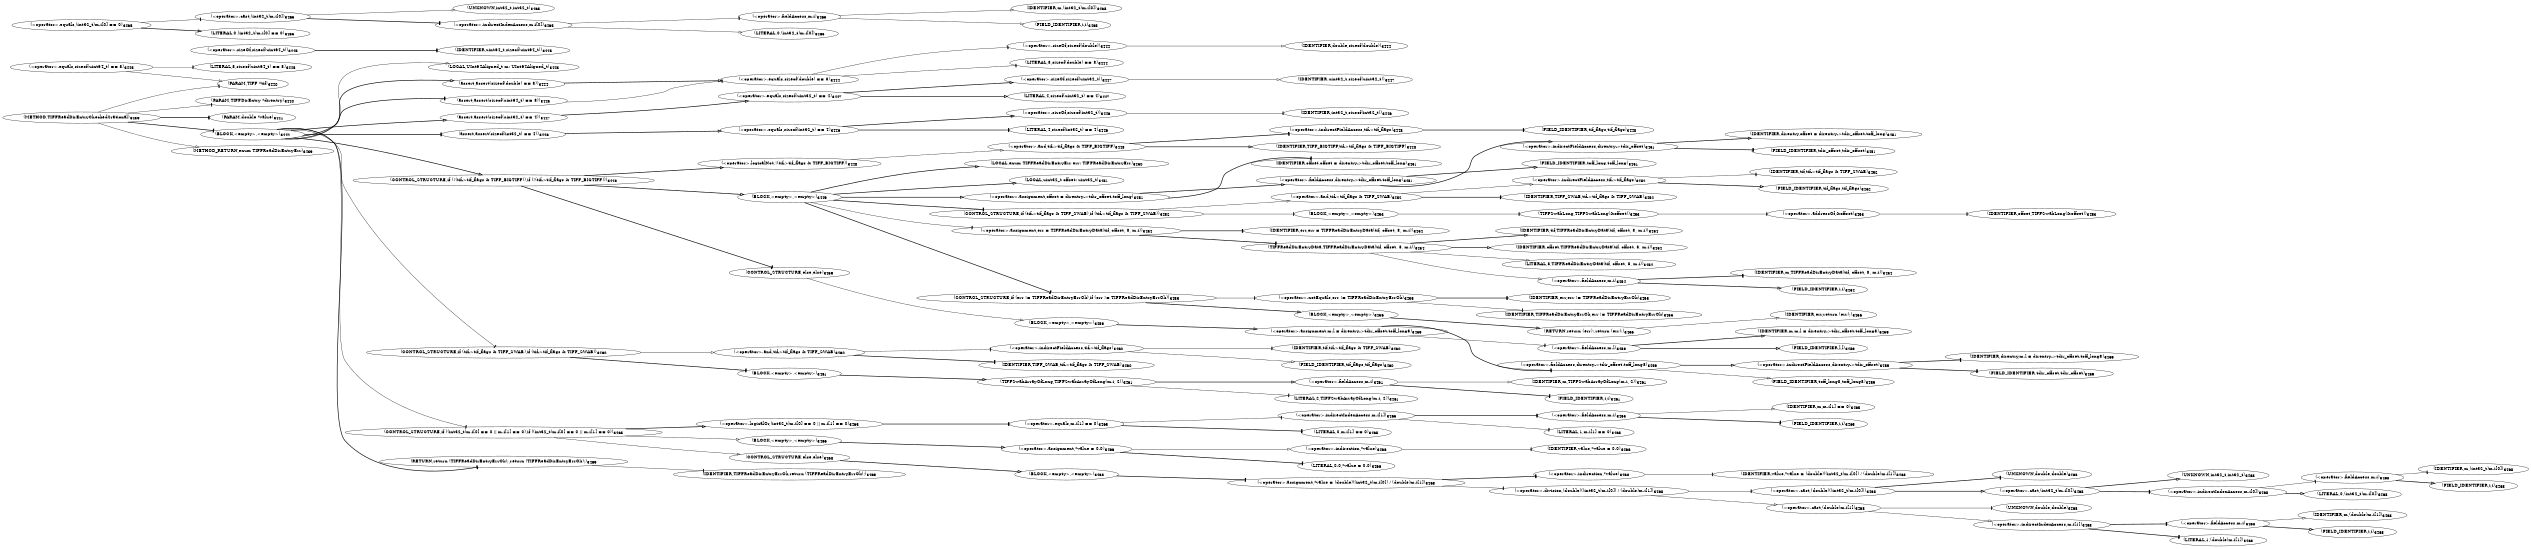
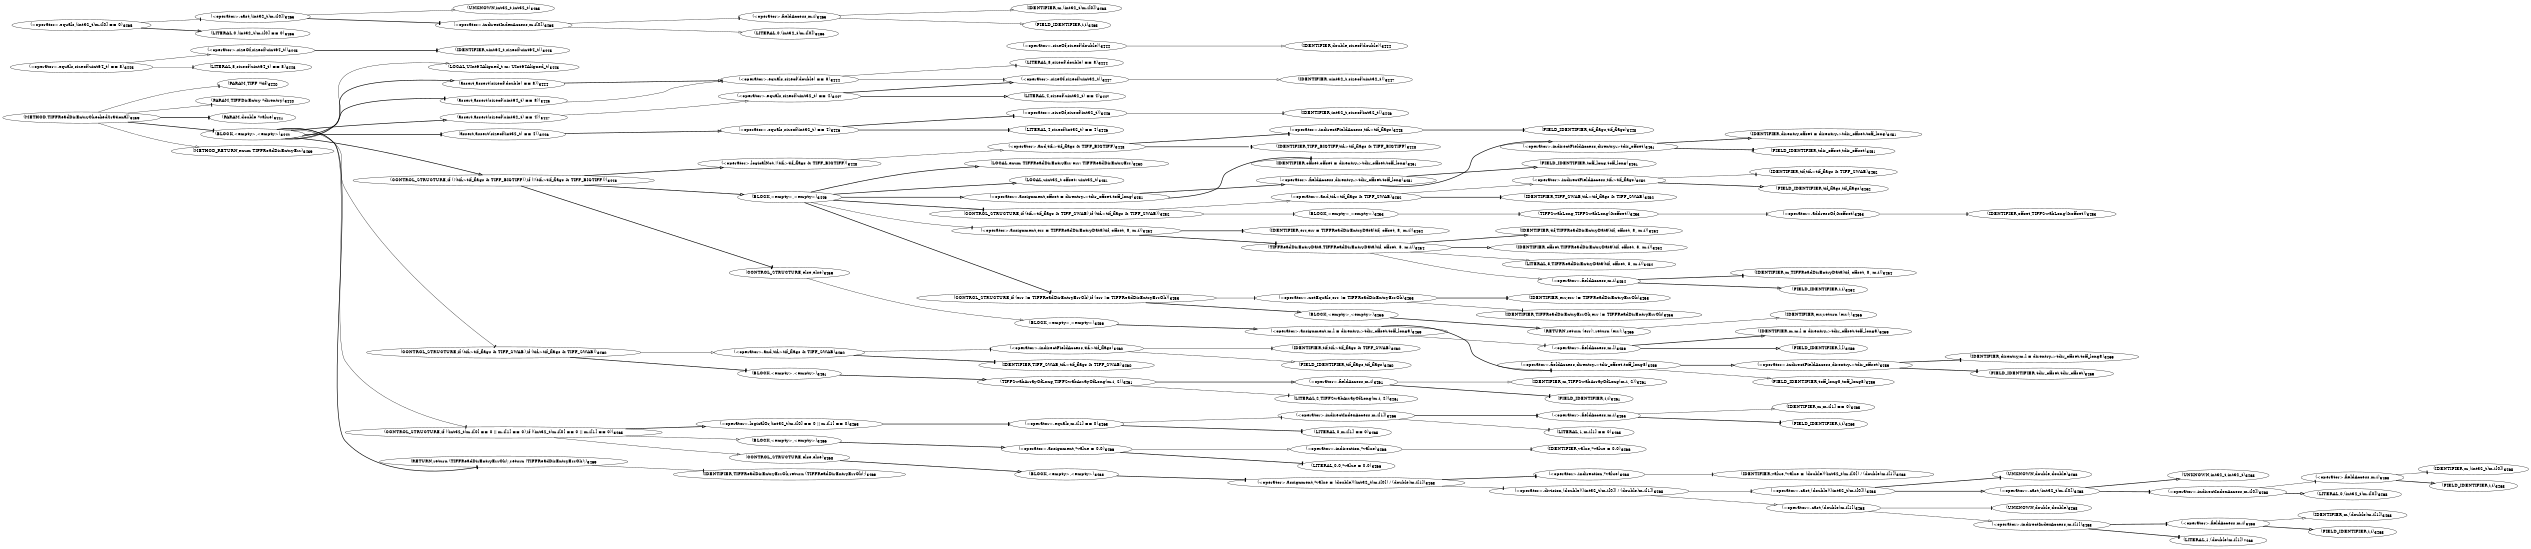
(909, 56) -> (931, 80)
(173, 76) -> (167, 59)
(653, 110) -> (653, 110)
(928, 121) -> (928, 121)
(1197, 147) -> (1197, 147)
(2248, 540) -> (2248, 540)
